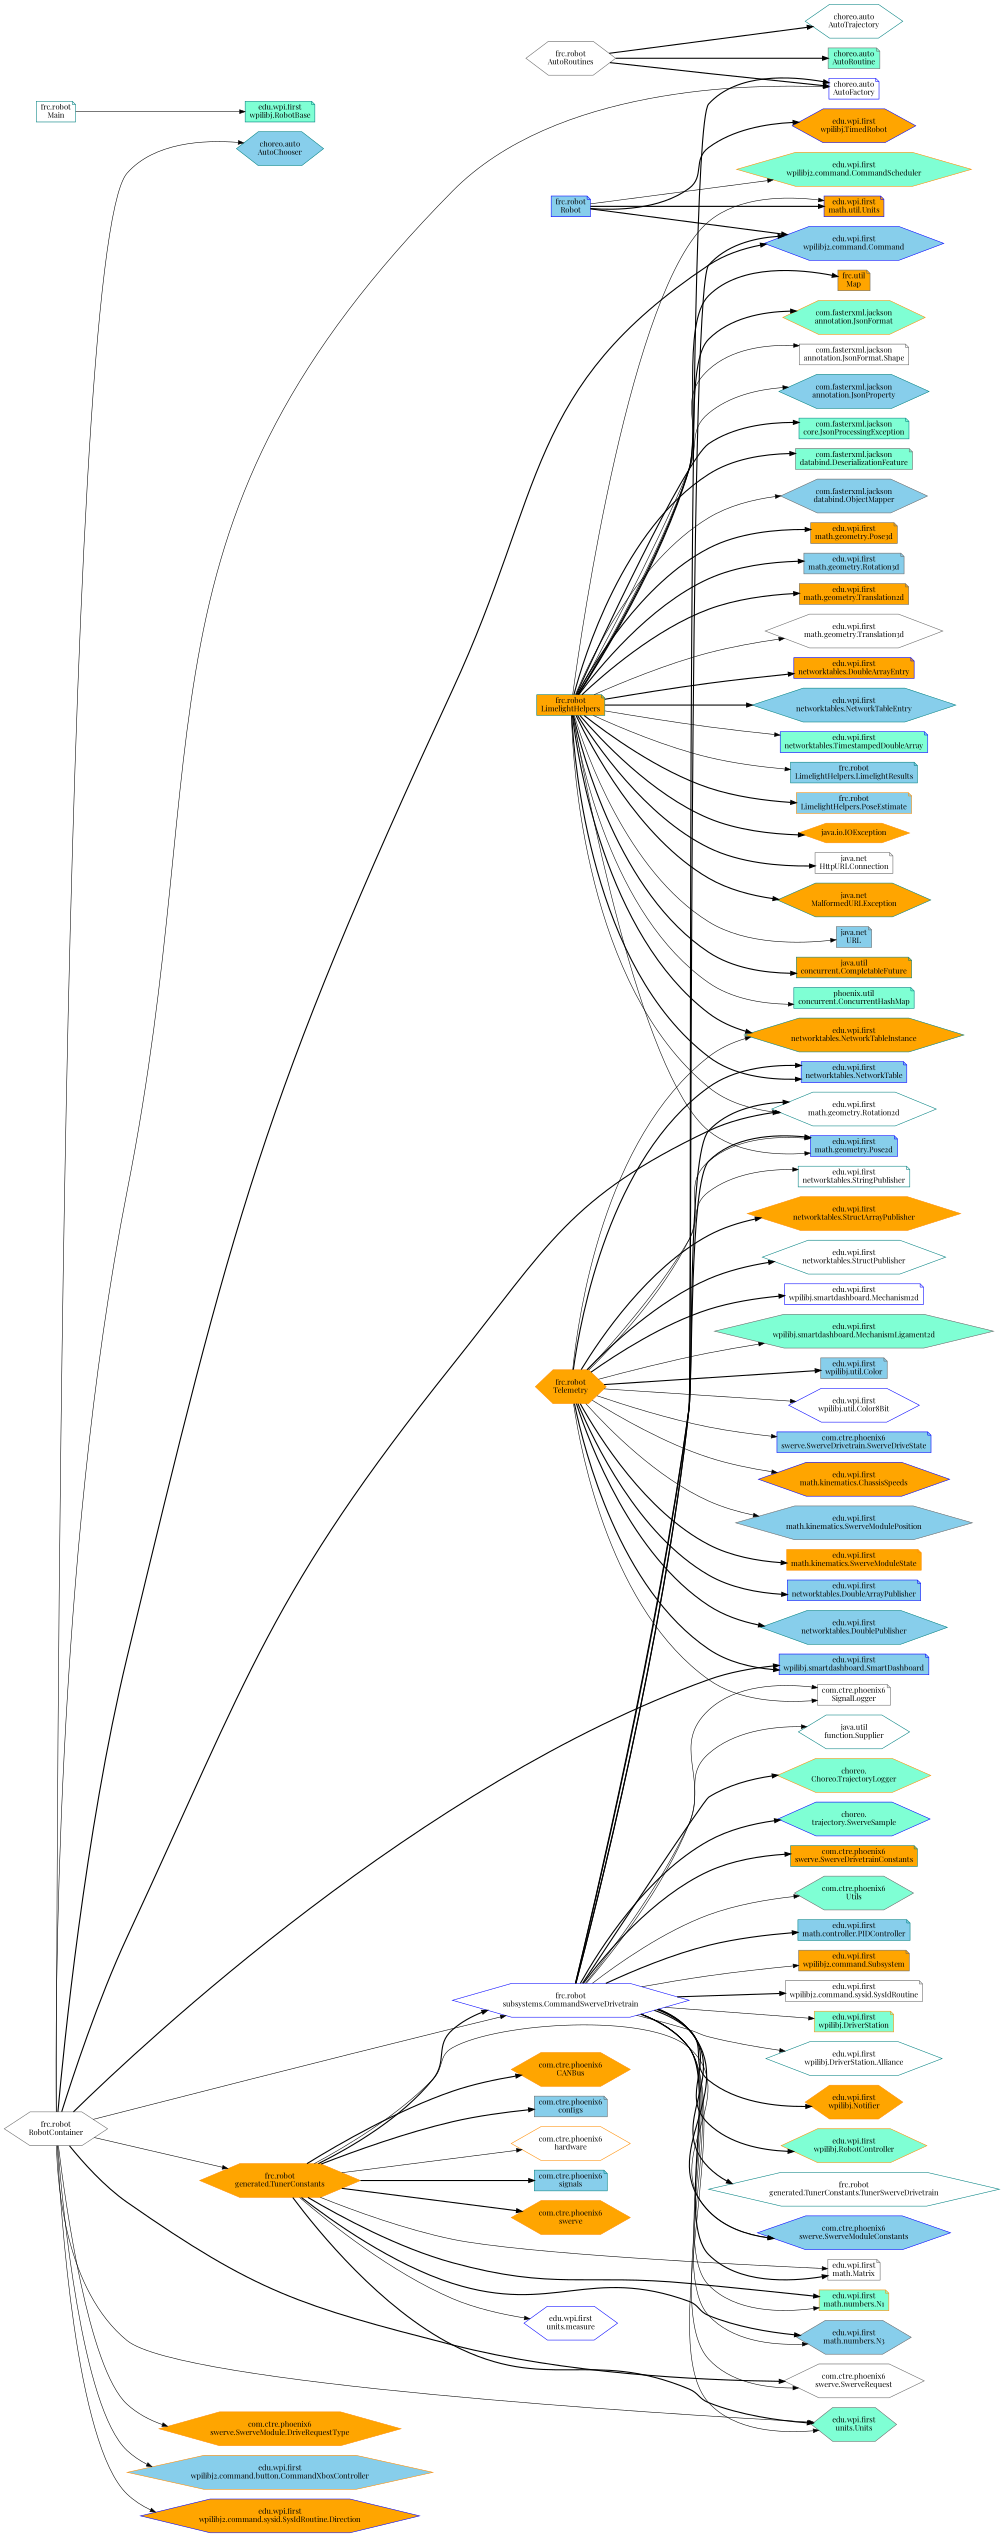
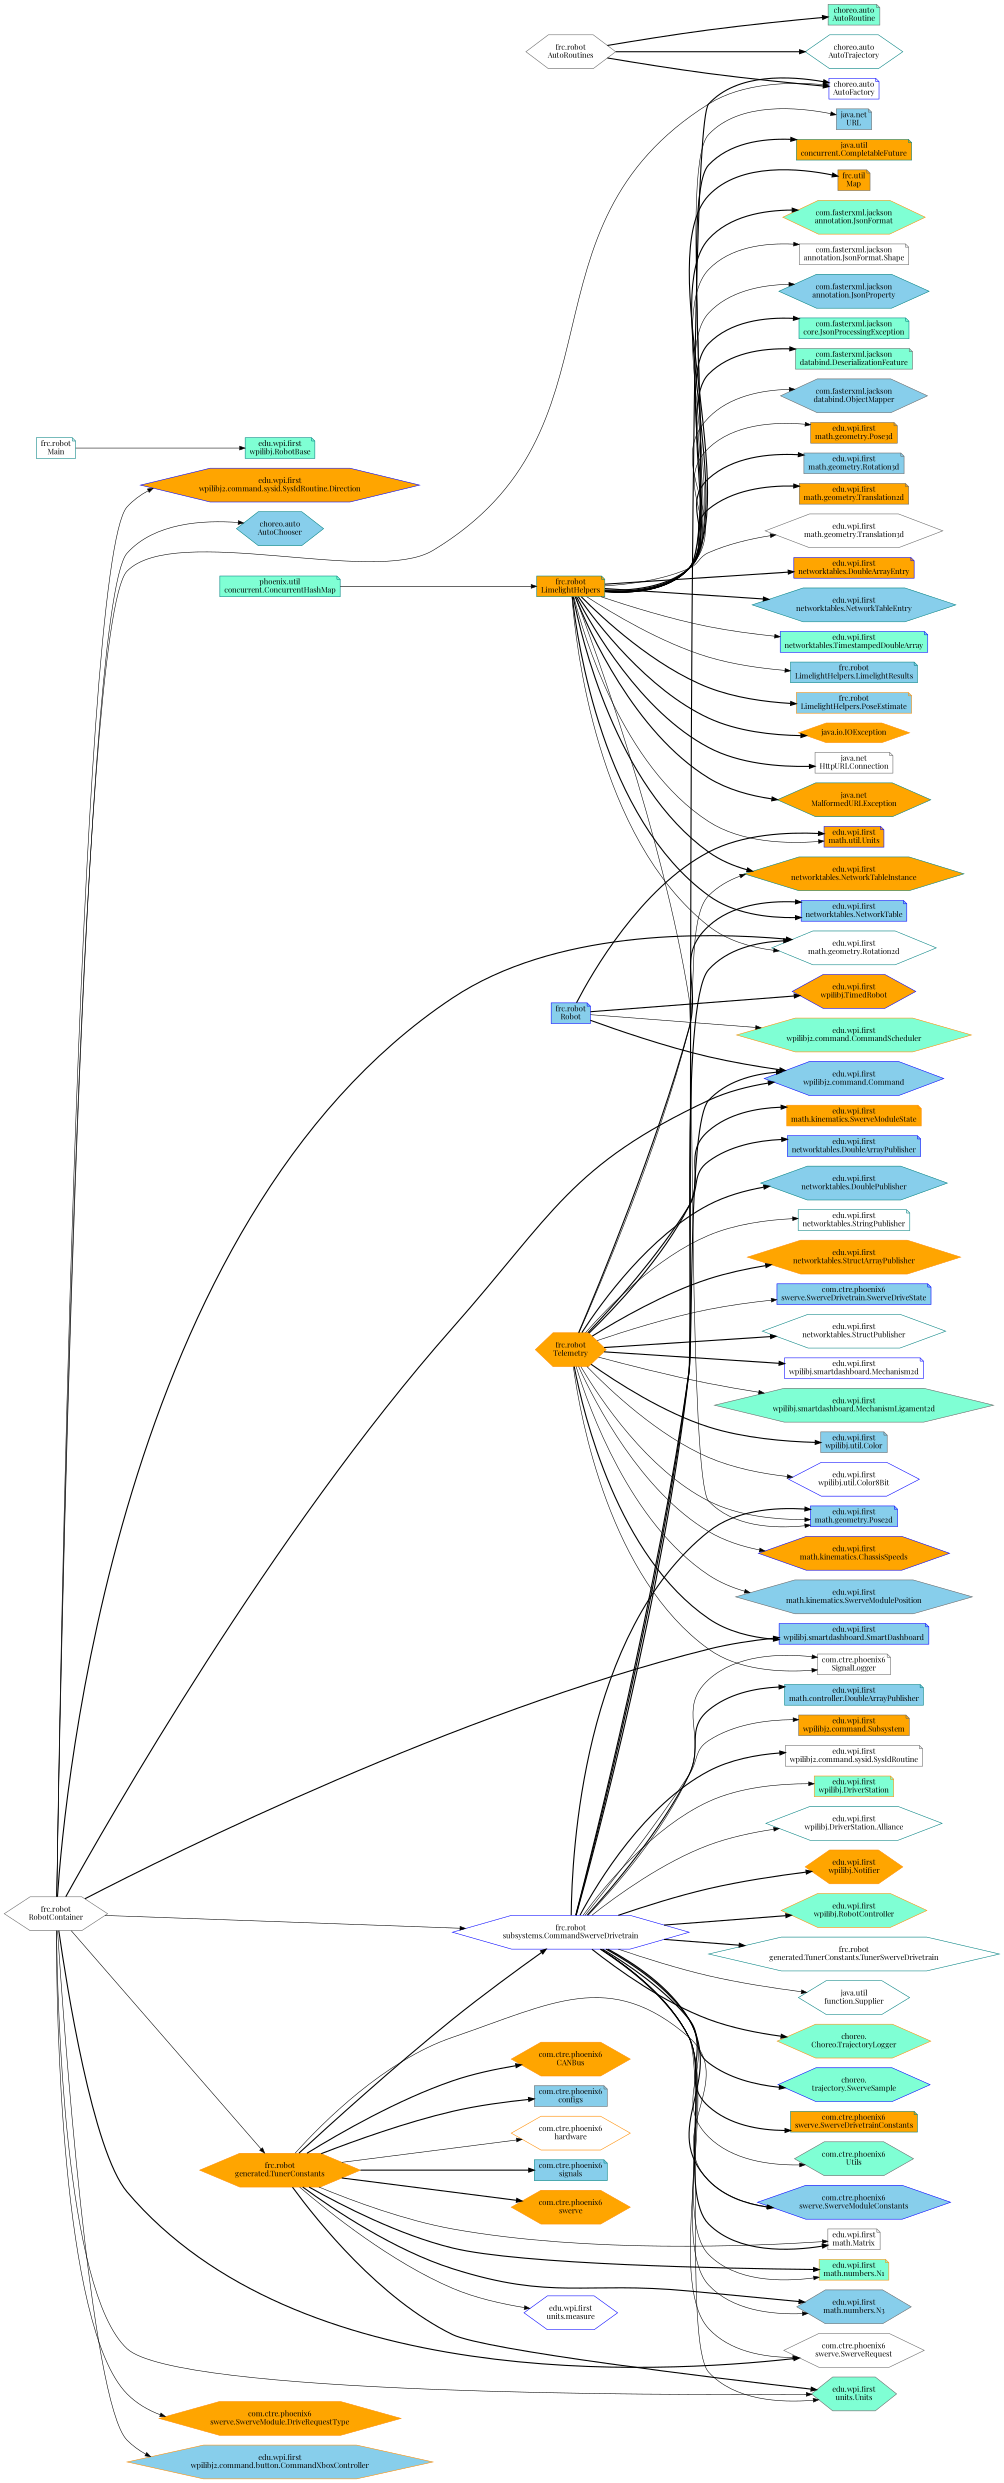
(668, 577) -> (713, 444)
(636, 899) -> (436, 586)
(854, 1930) -> (854, 1695)
